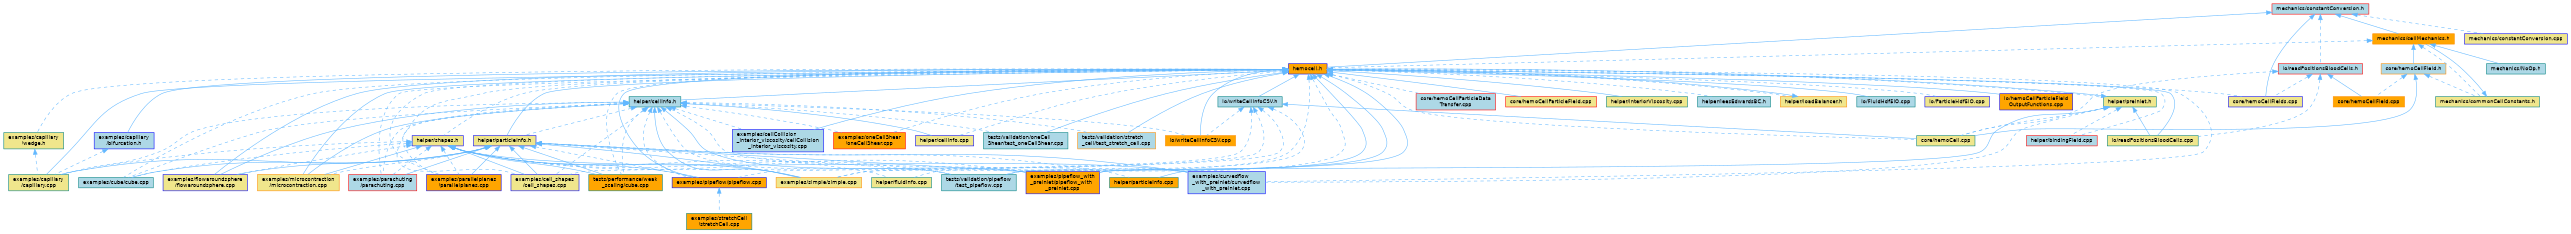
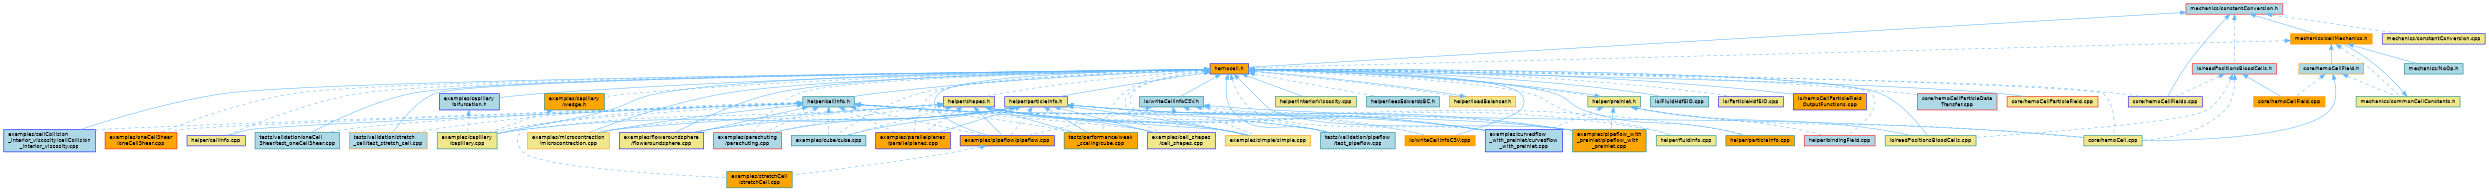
(577, 122) -> (518, 144)
(34, 141) -> (574, 102)
(1063, 183) -> (1609, 141)
